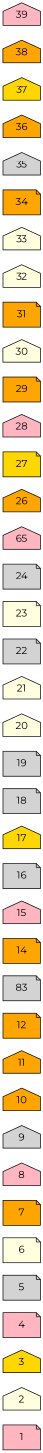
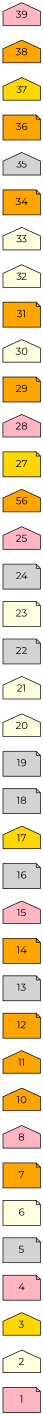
(22, 128) -> (22, 128)
(22, 502) -> (22, 502)
(22, 539) -> (22, 539)
(22, 988) -> (22, 988)
(22, 1138) -> none
